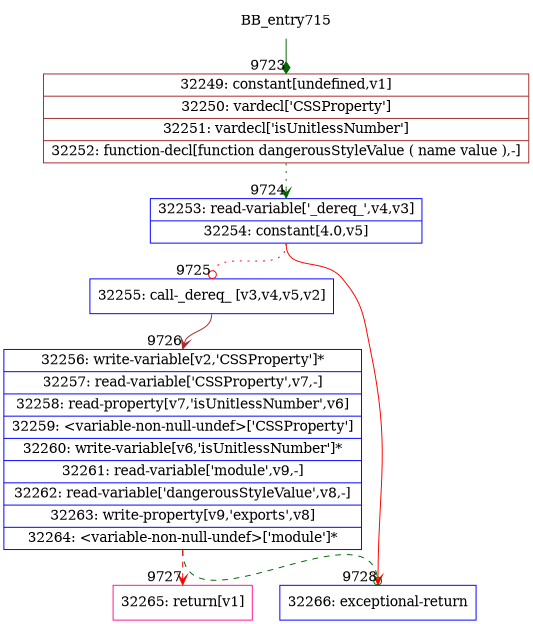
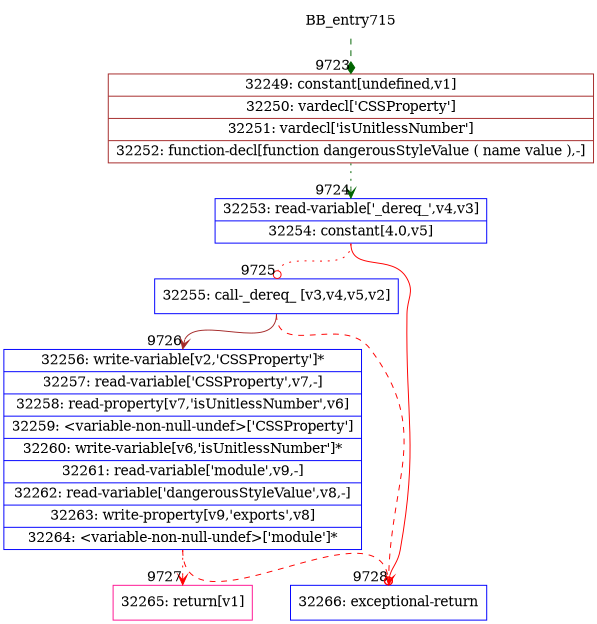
(286, 50) -> (351, 50)
none -> (399, 405)
(183, 568) -> (183, 568)
(276, 568) -> (282, 569)
